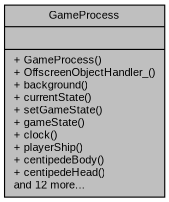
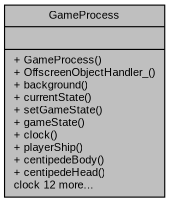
(50, 185) -> (54, 185)
